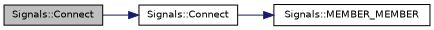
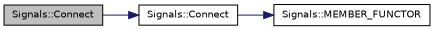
(352, 15) -> (352, 15)
